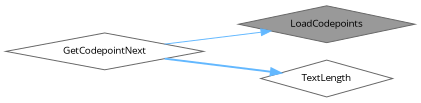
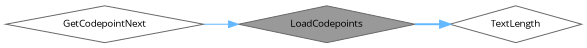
(218, 65) -> (427, 24)
